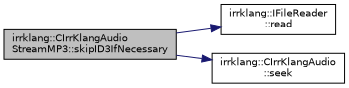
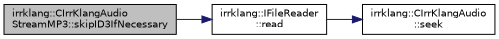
(189, 57) -> (340, 19)
